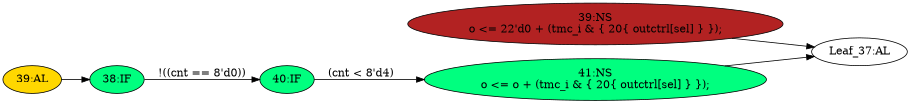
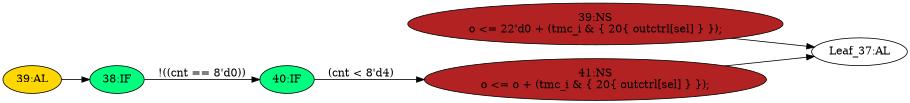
(595, 80) -> (595, 80)
